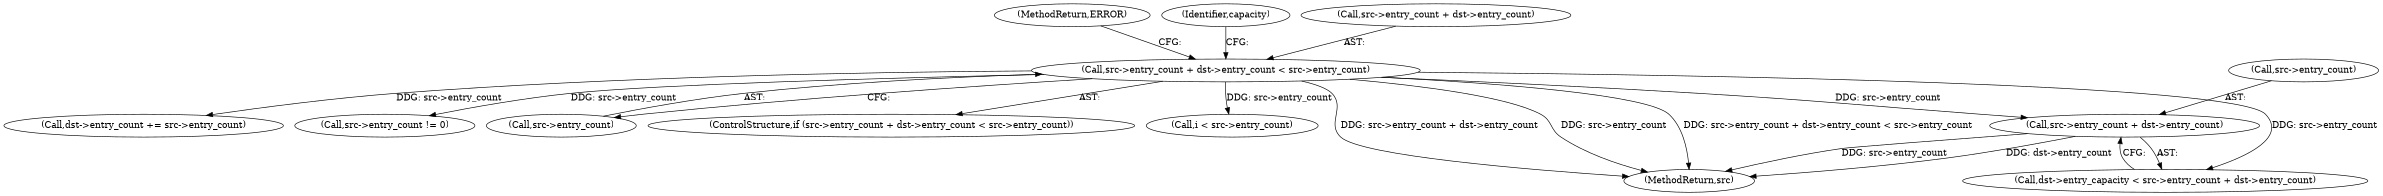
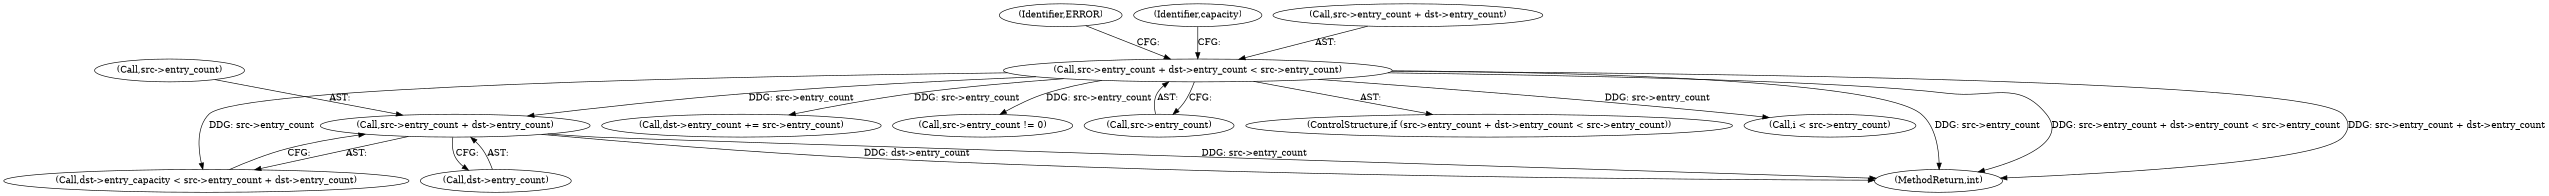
(1072, 15) -> (1061, 15)
none -> (496, 181)
(1689, 181) -> (1939, 181)
